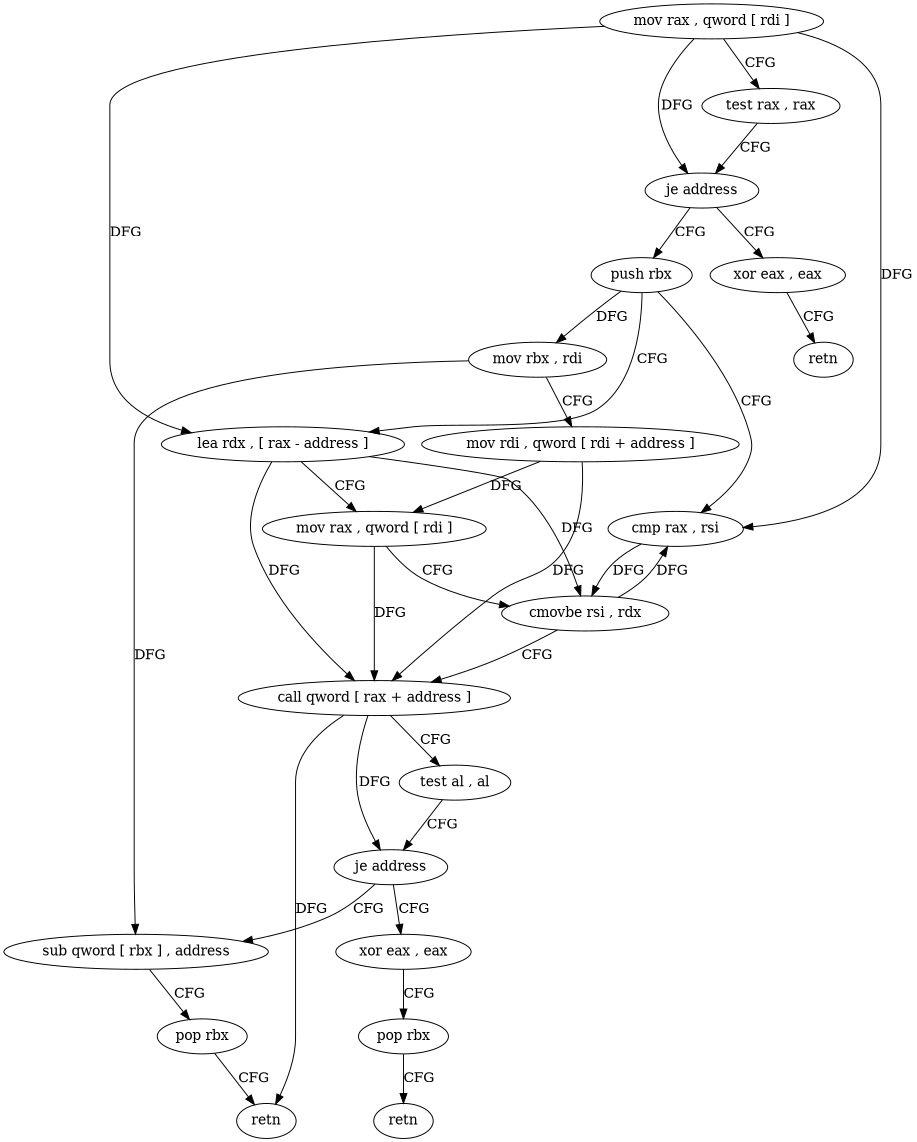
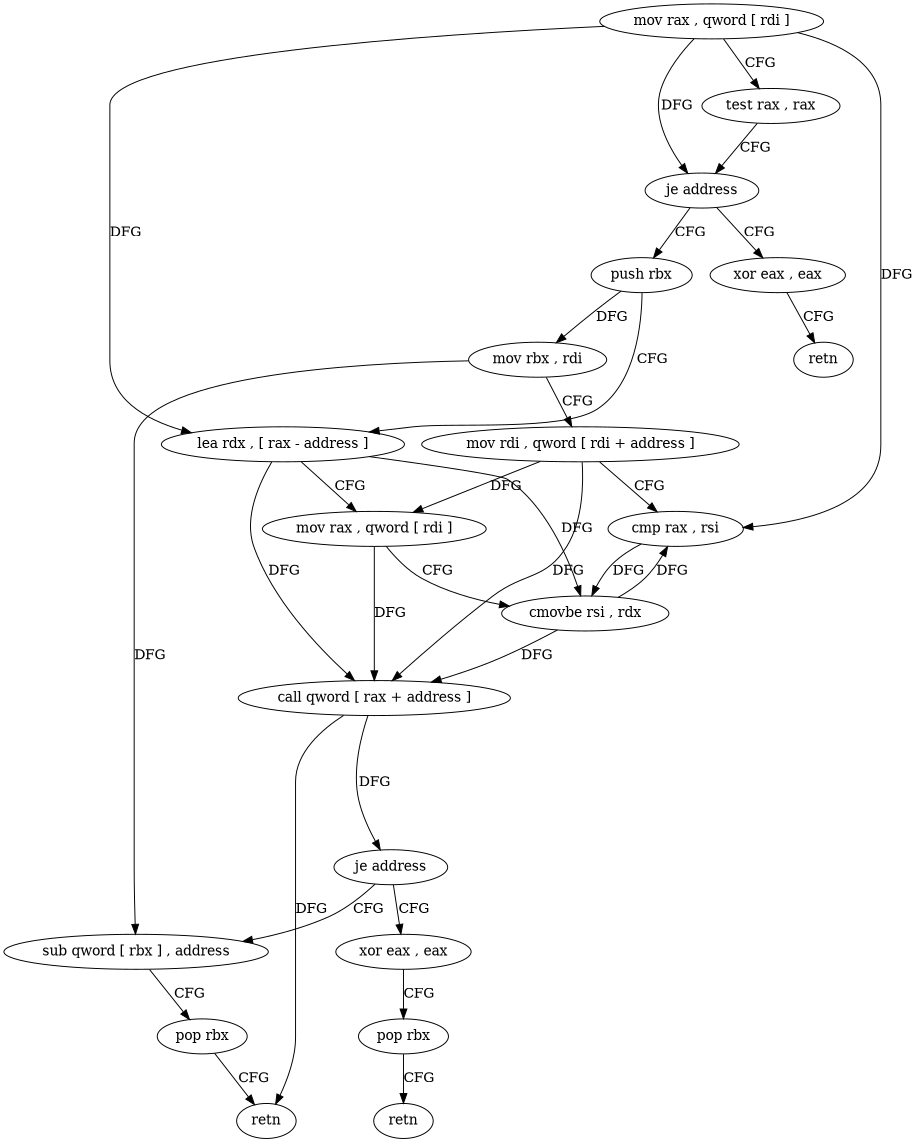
(735, 396) -> (625, 484)
(537, 656) -> (537, 656)
(455, 783) -> none
